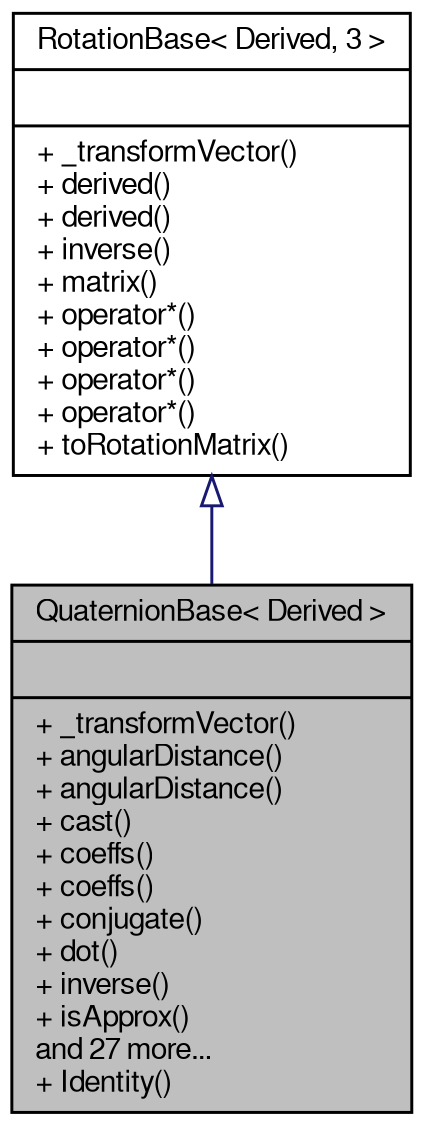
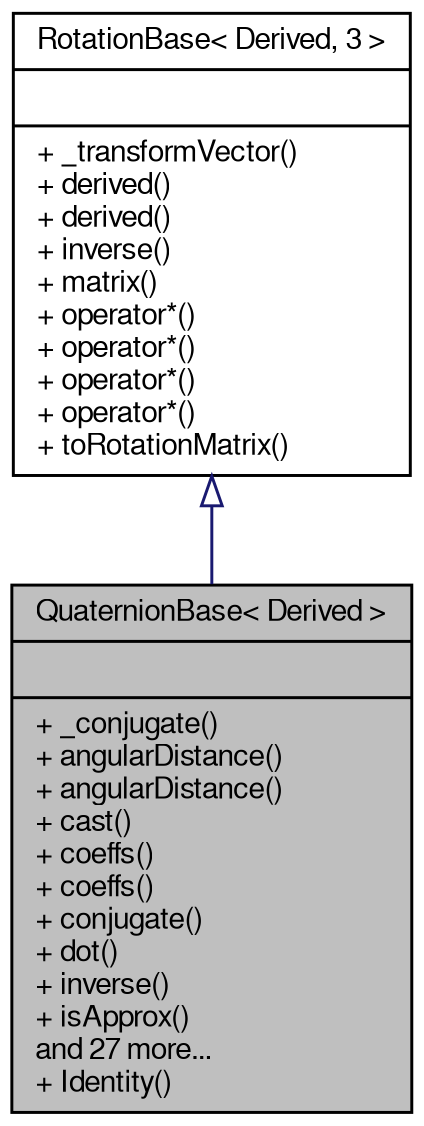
(166, 724) -> (127, 724)
